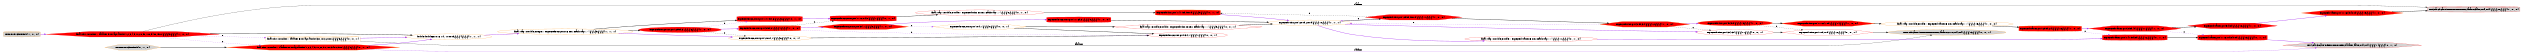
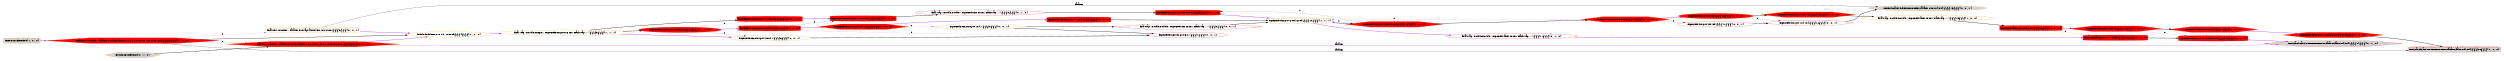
(1310, 23) -> (1300, 21)
(1520, 29) -> none
